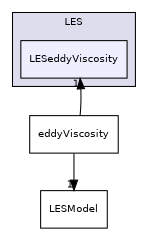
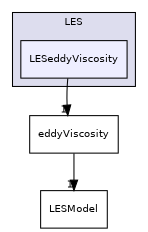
(81, 102) -> (67, 93)
